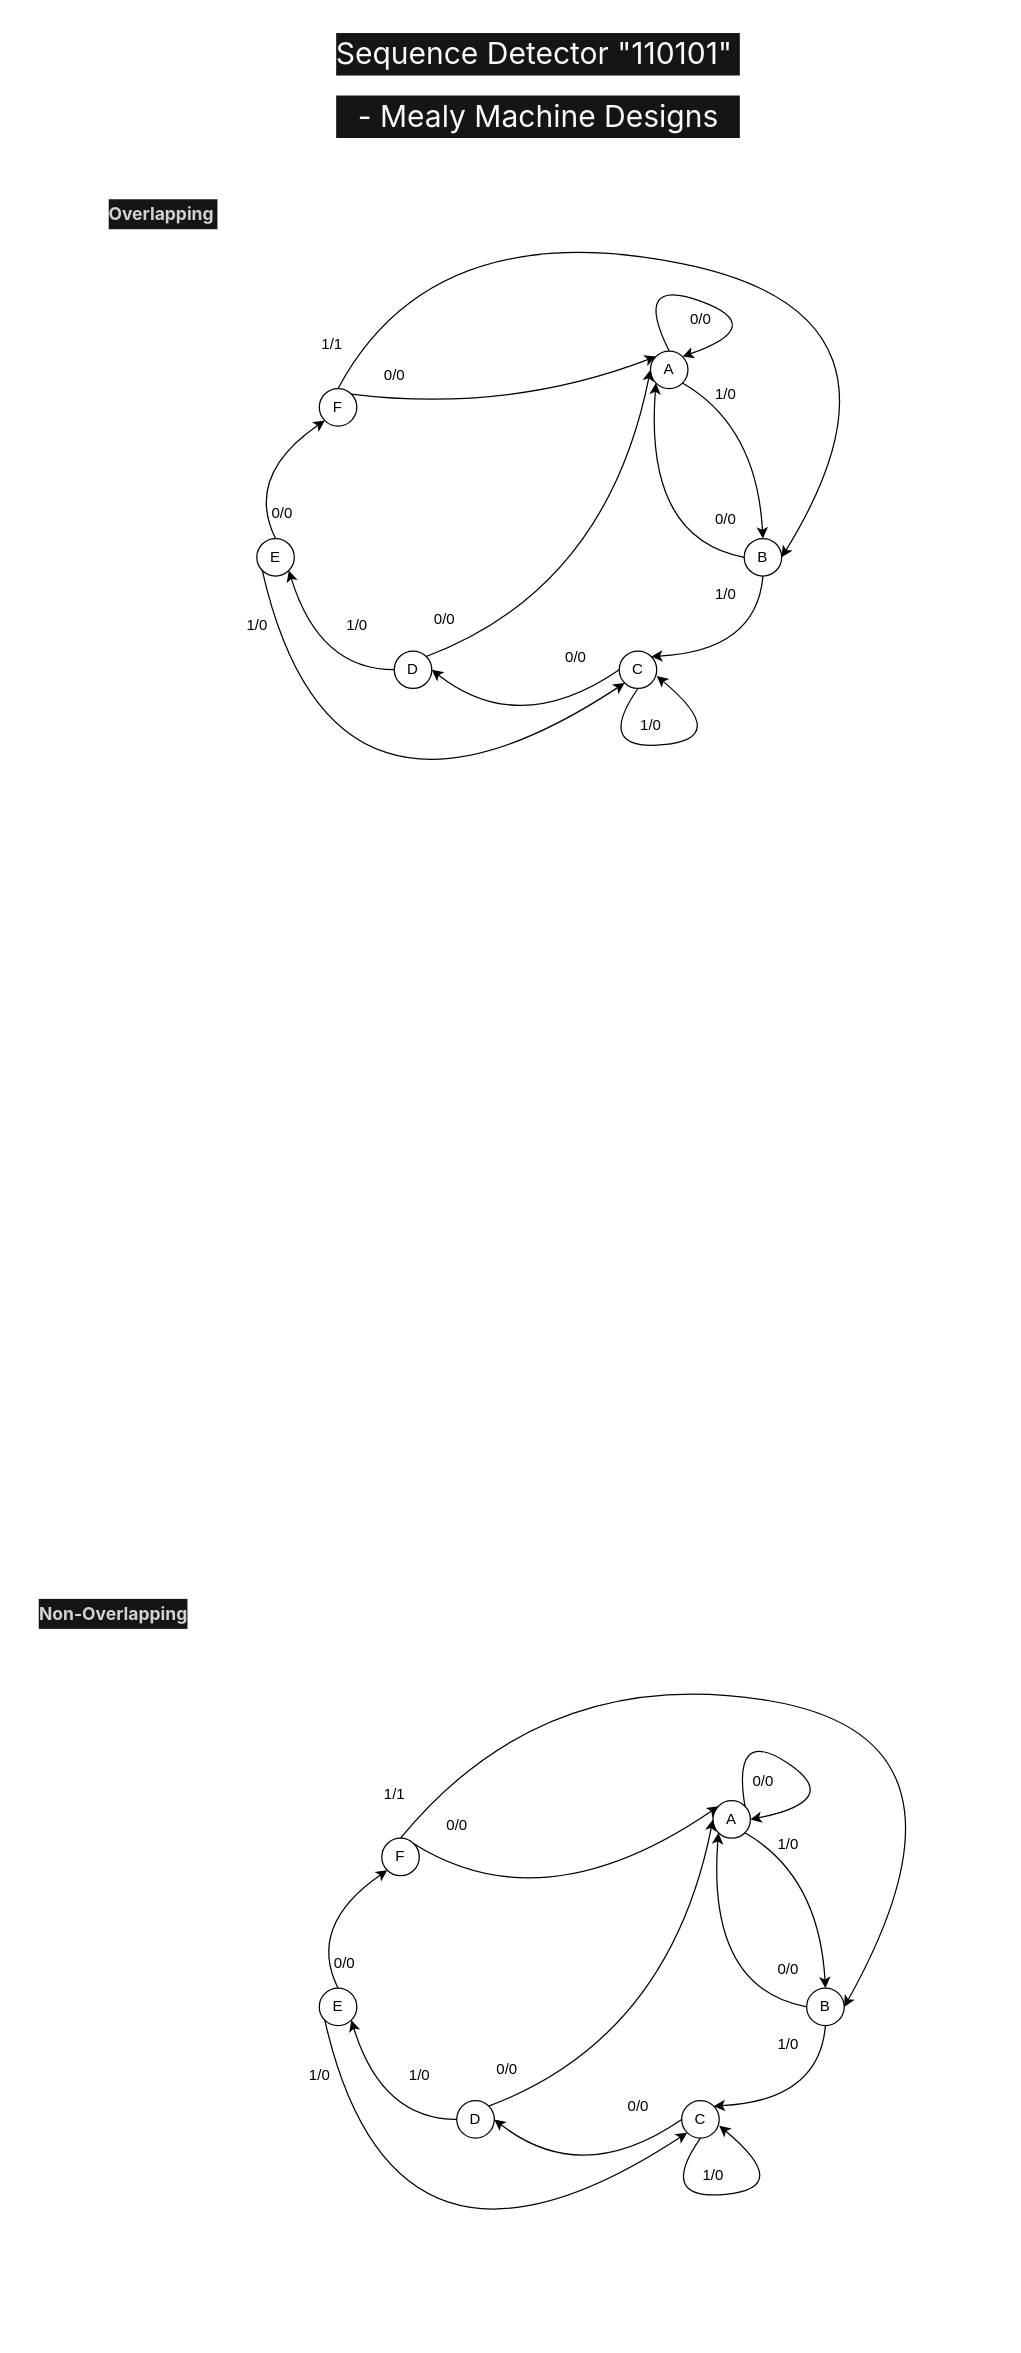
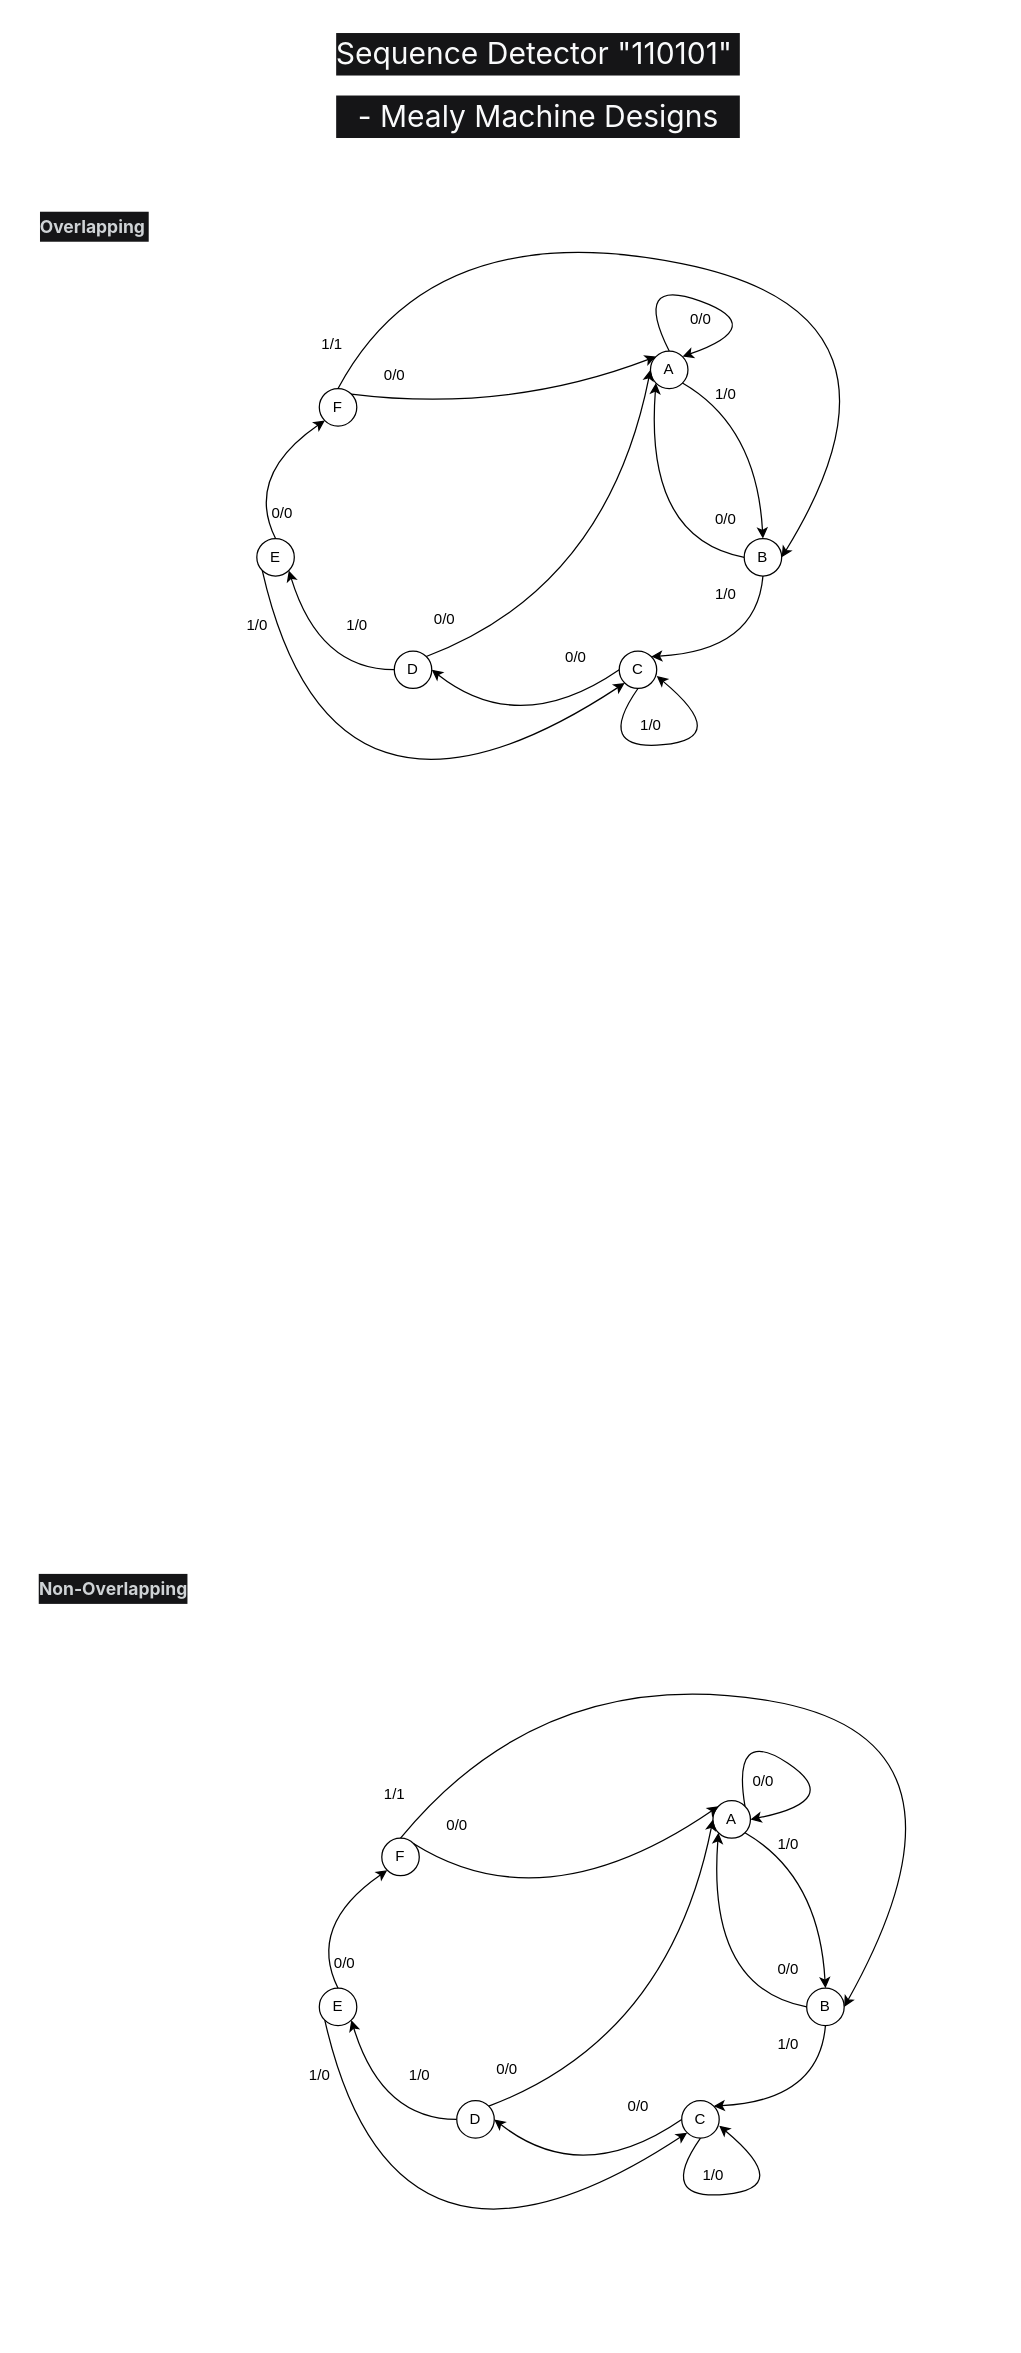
(163, 213) -> (94, 226)
(113, 1613) -> (113, 1588)
